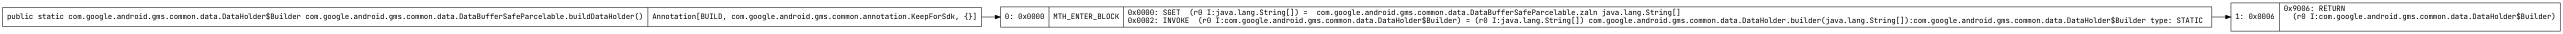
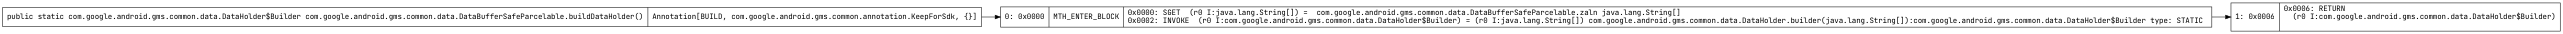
(2319, 9) -> (2319, 9)
